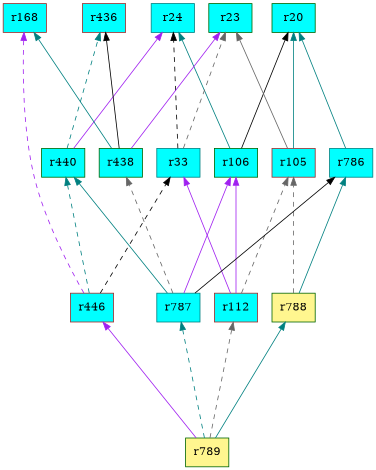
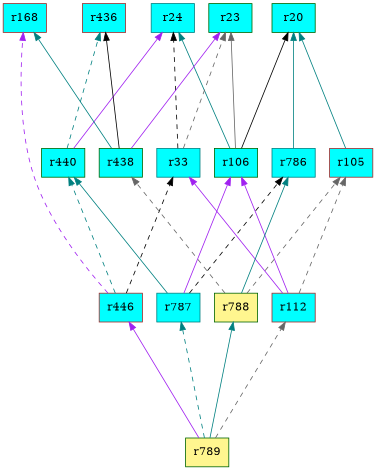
(267, 102) -> (233, 94)
(151, 239) -> (181, 238)
(255, 243) -> (231, 241)
